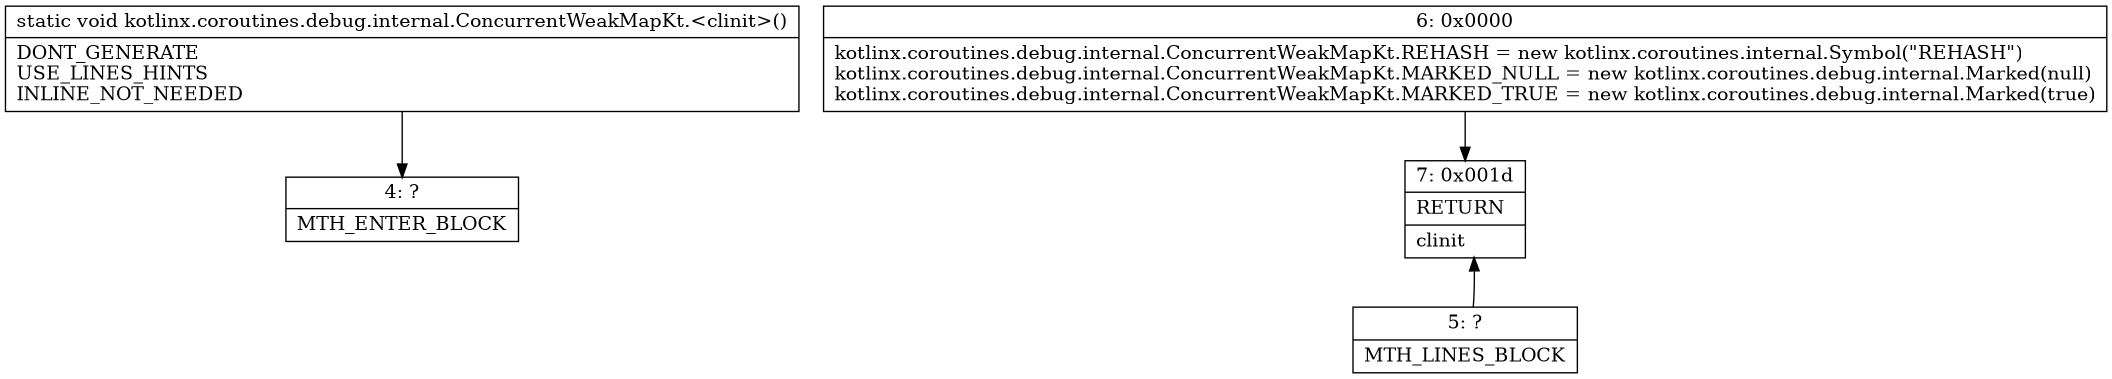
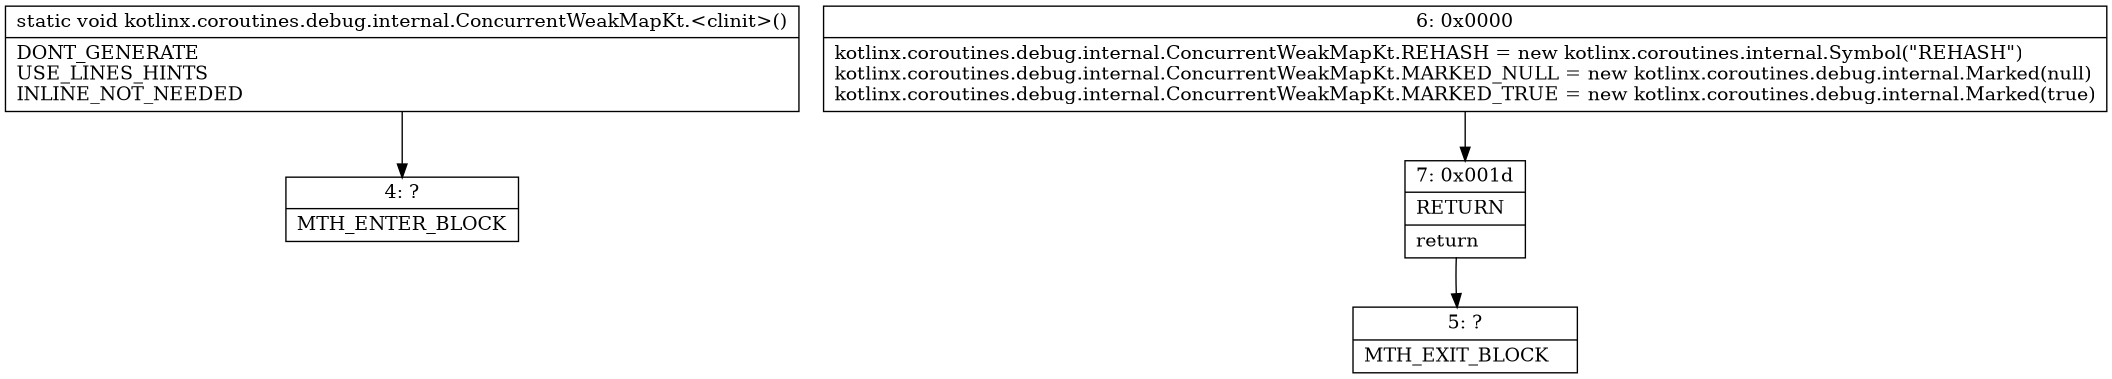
(1441, 241) -> (1447, 241)
(1474, 289) -> (1456, 275)
(1465, 356) -> (1457, 356)
